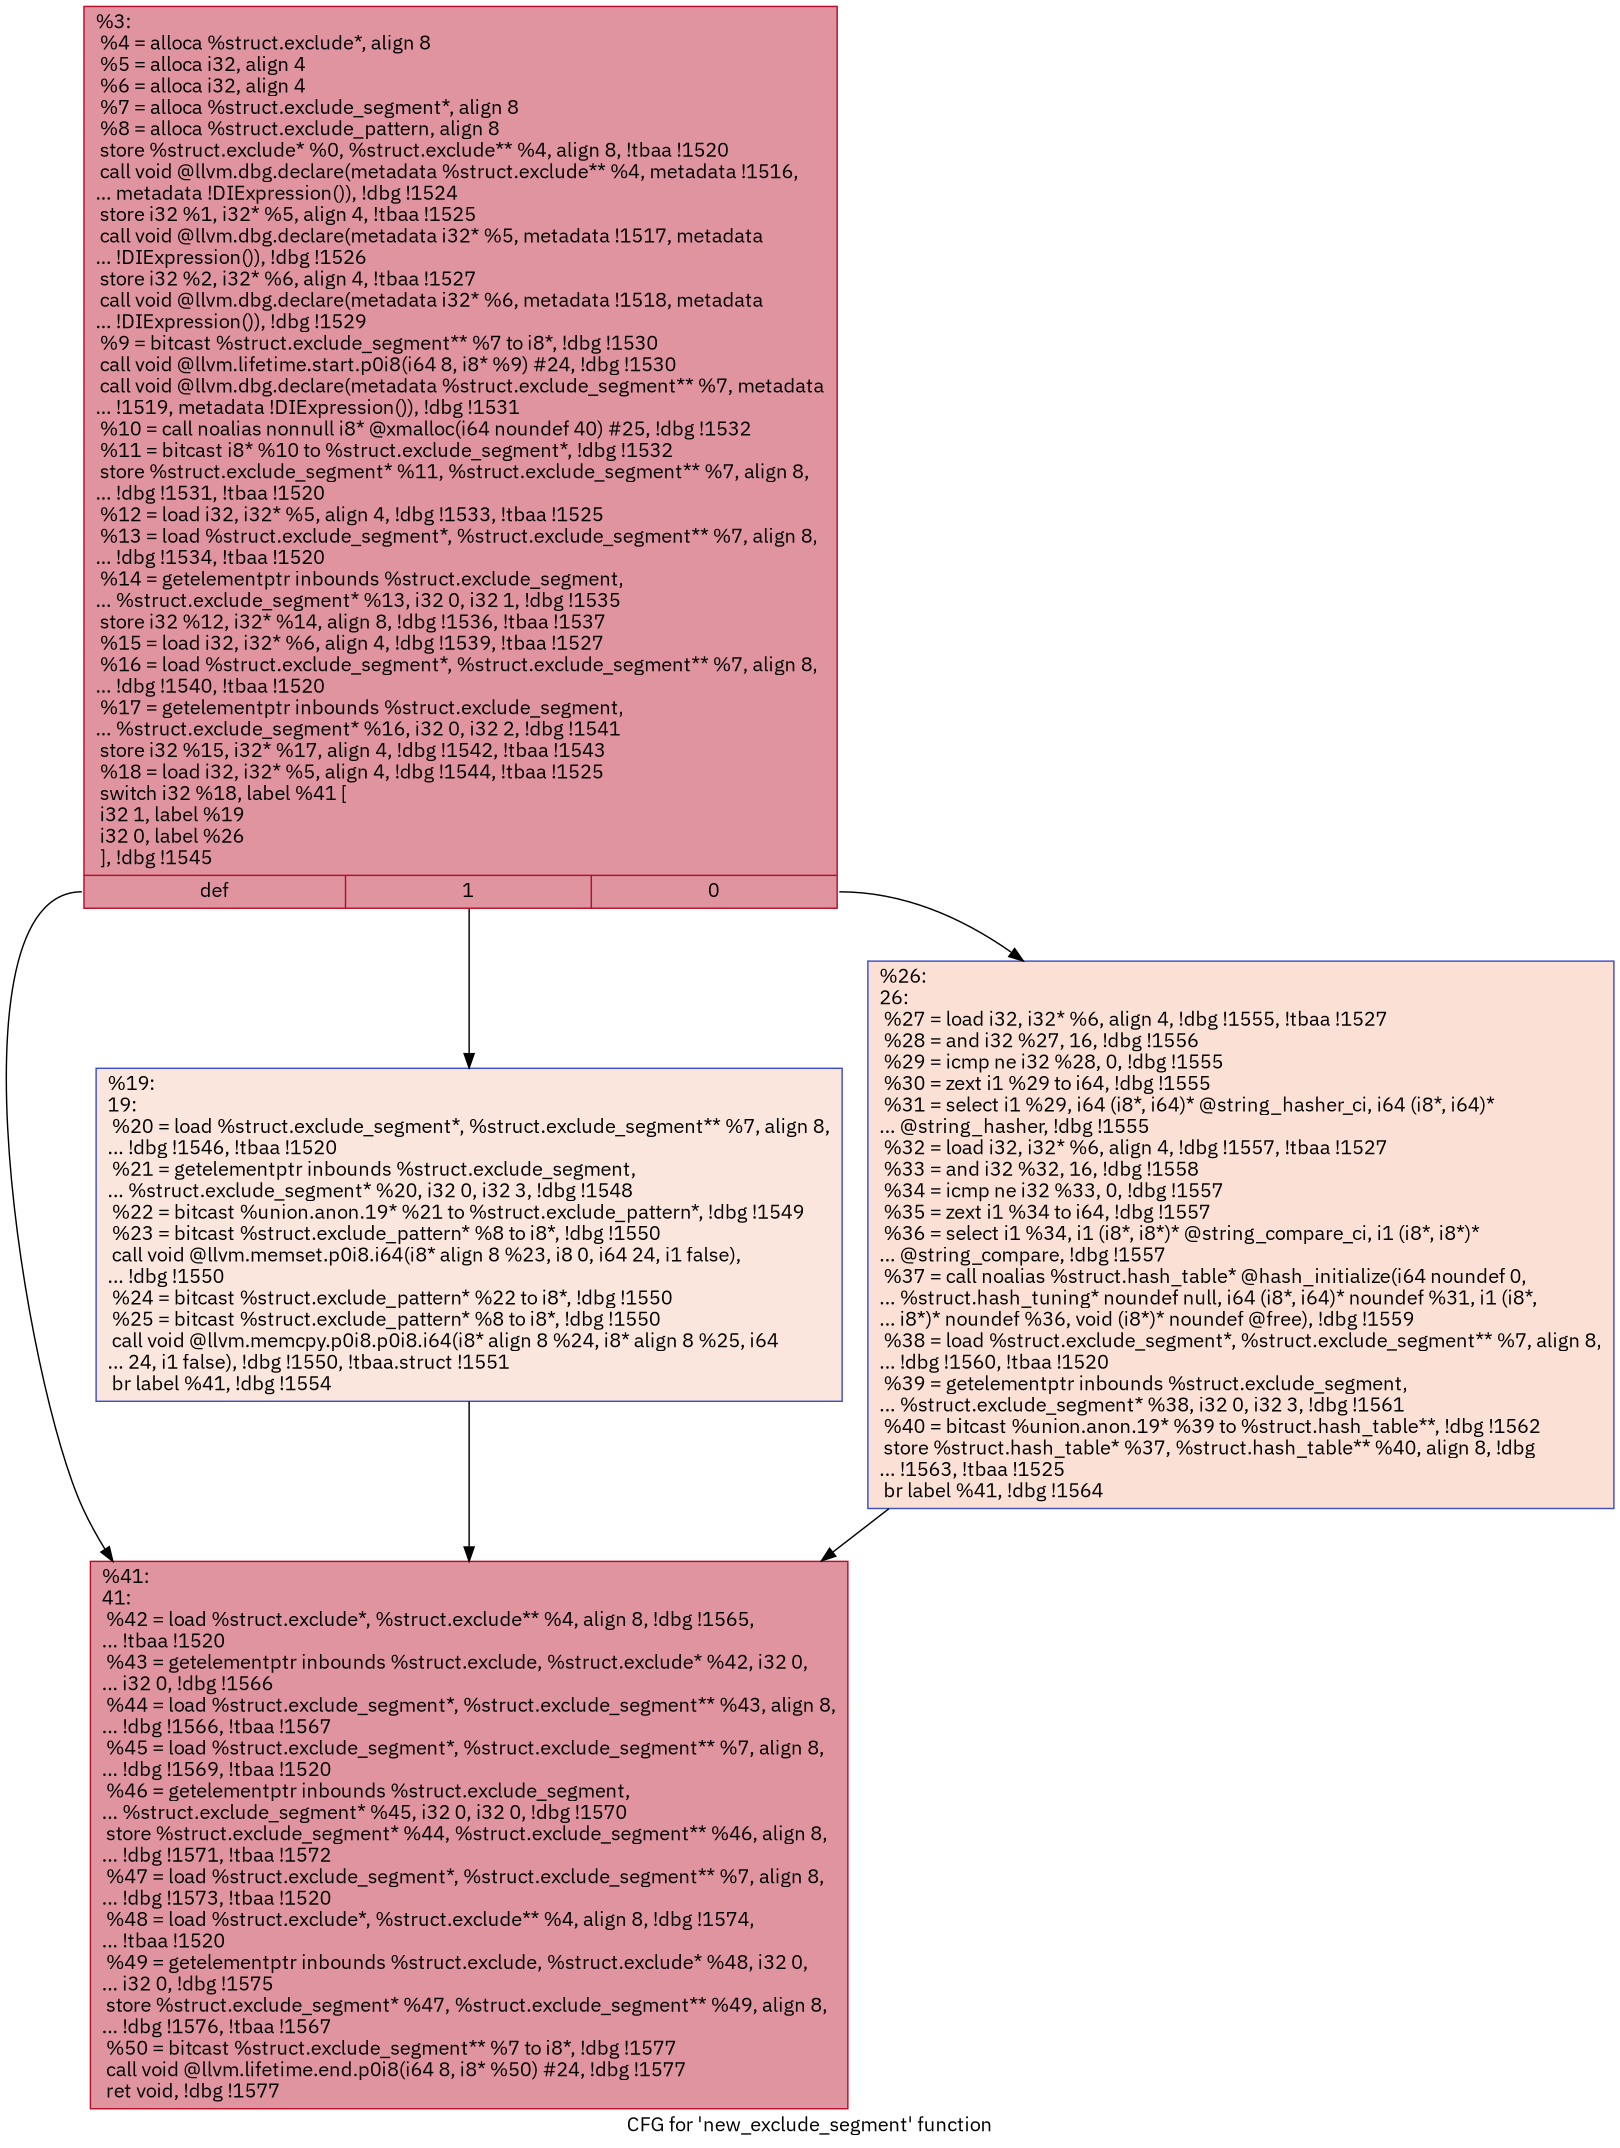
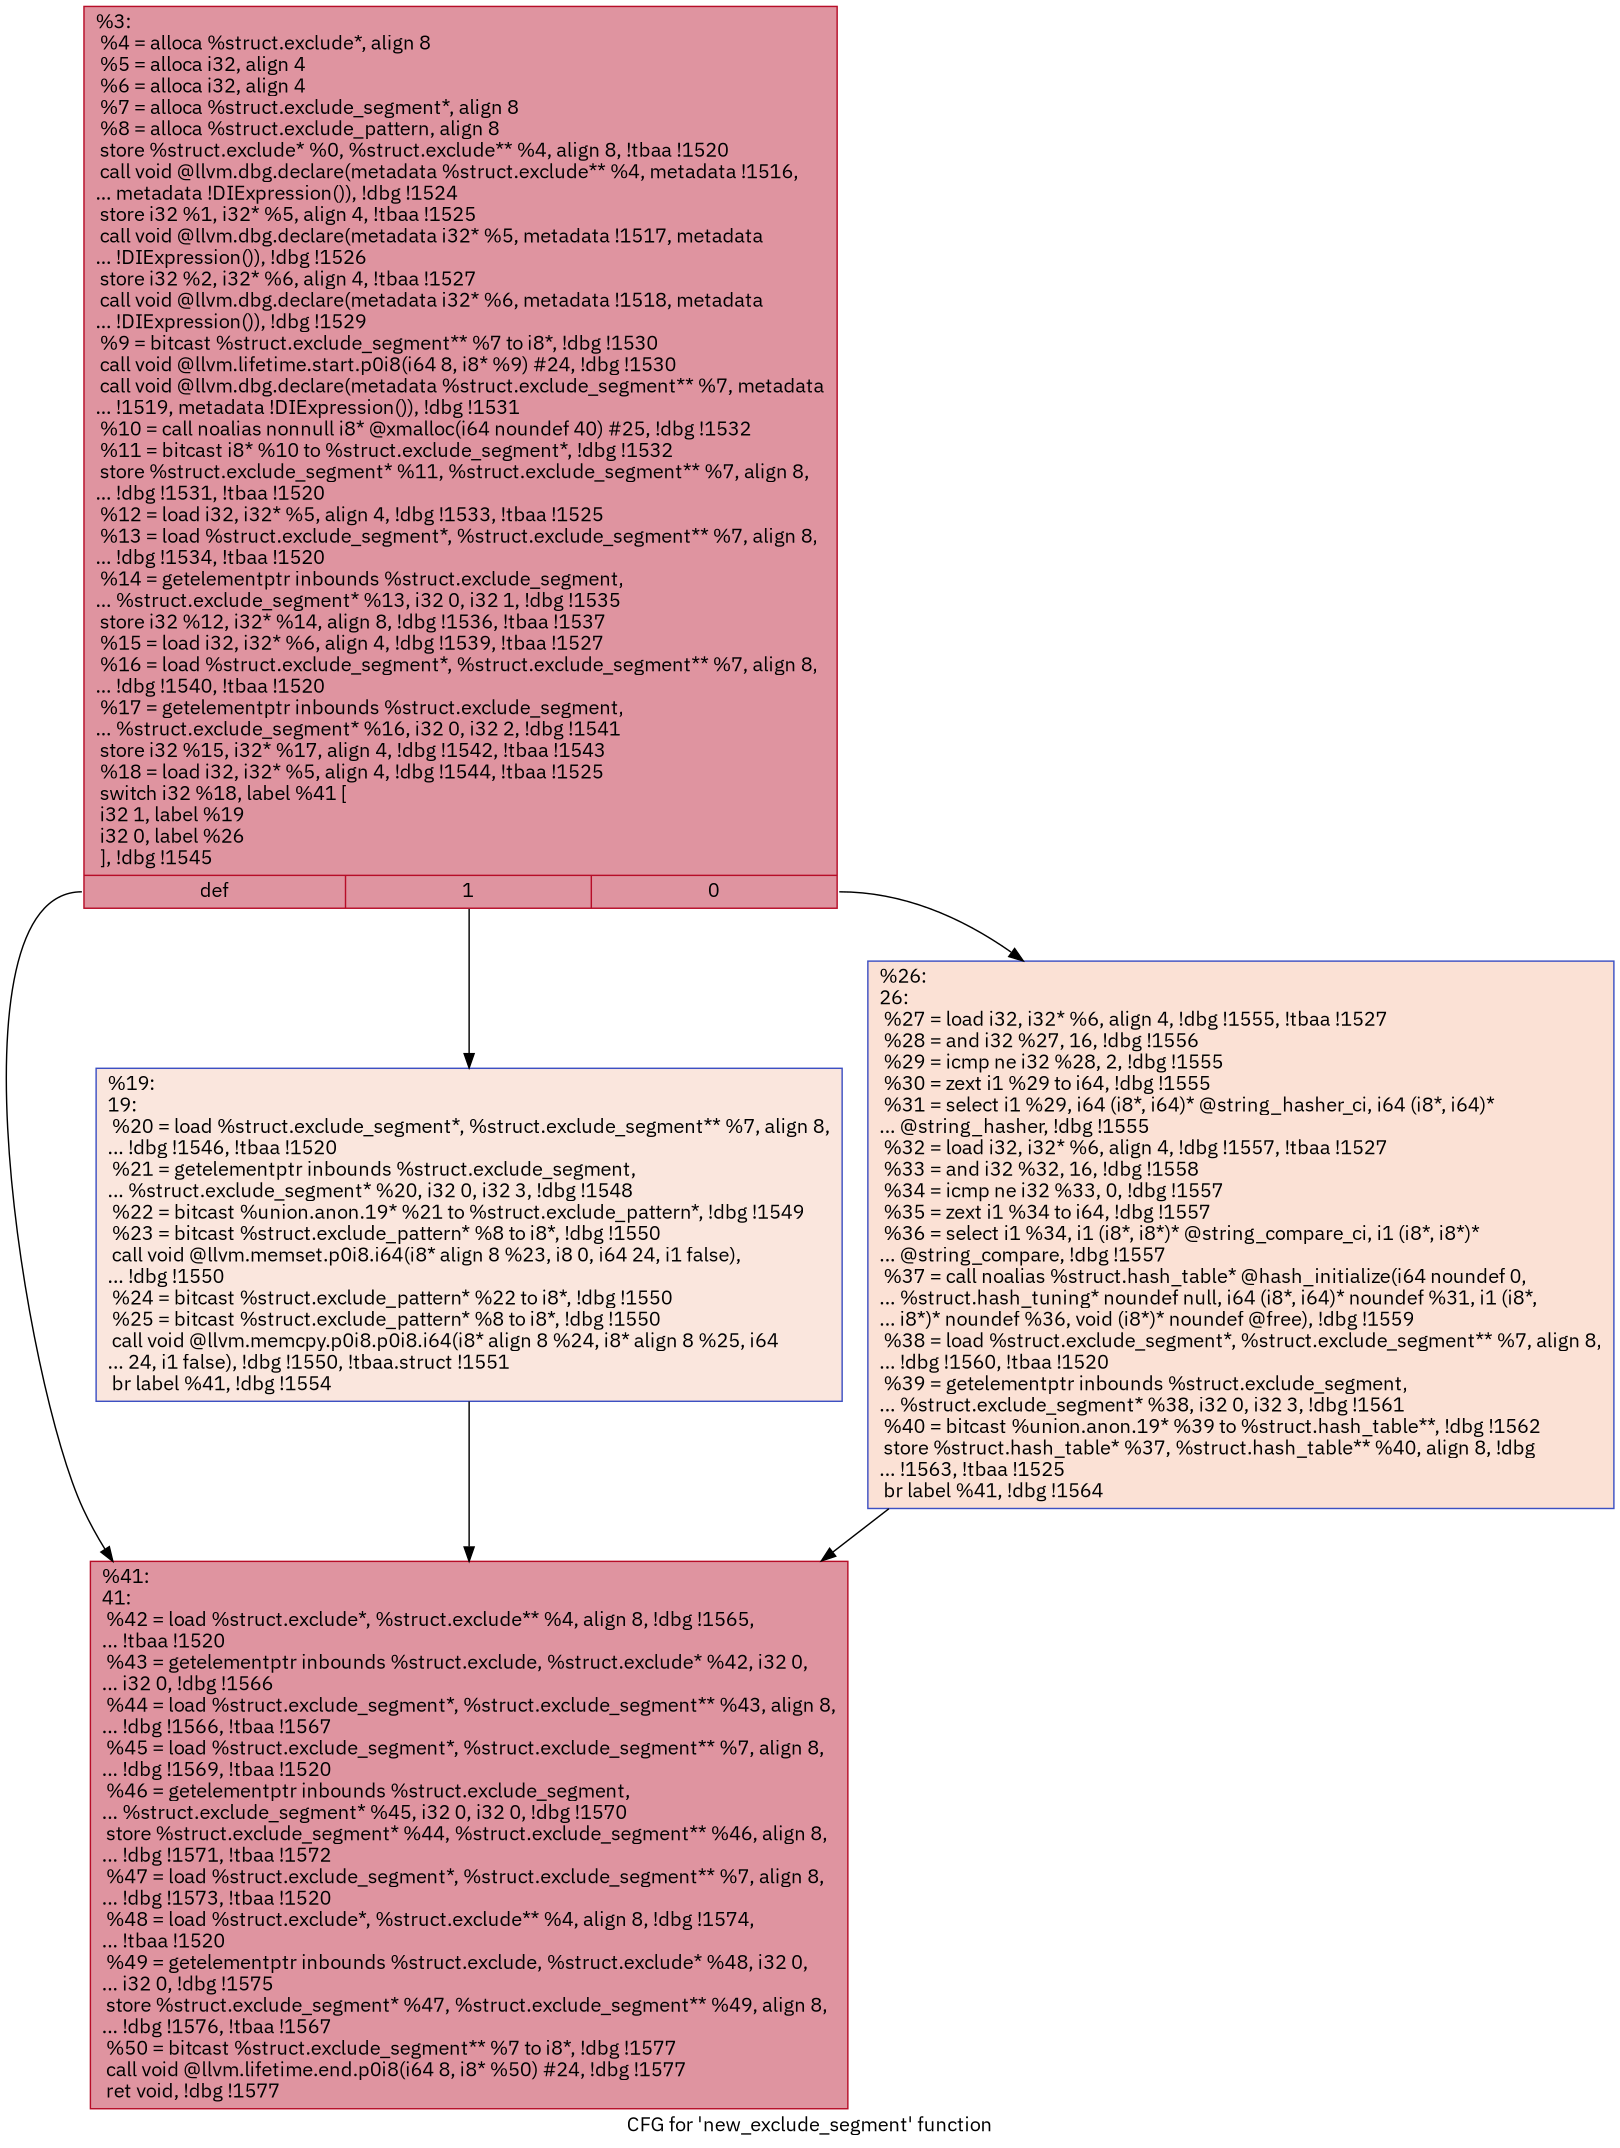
(1052, 1063) -> (1052, 1063)
